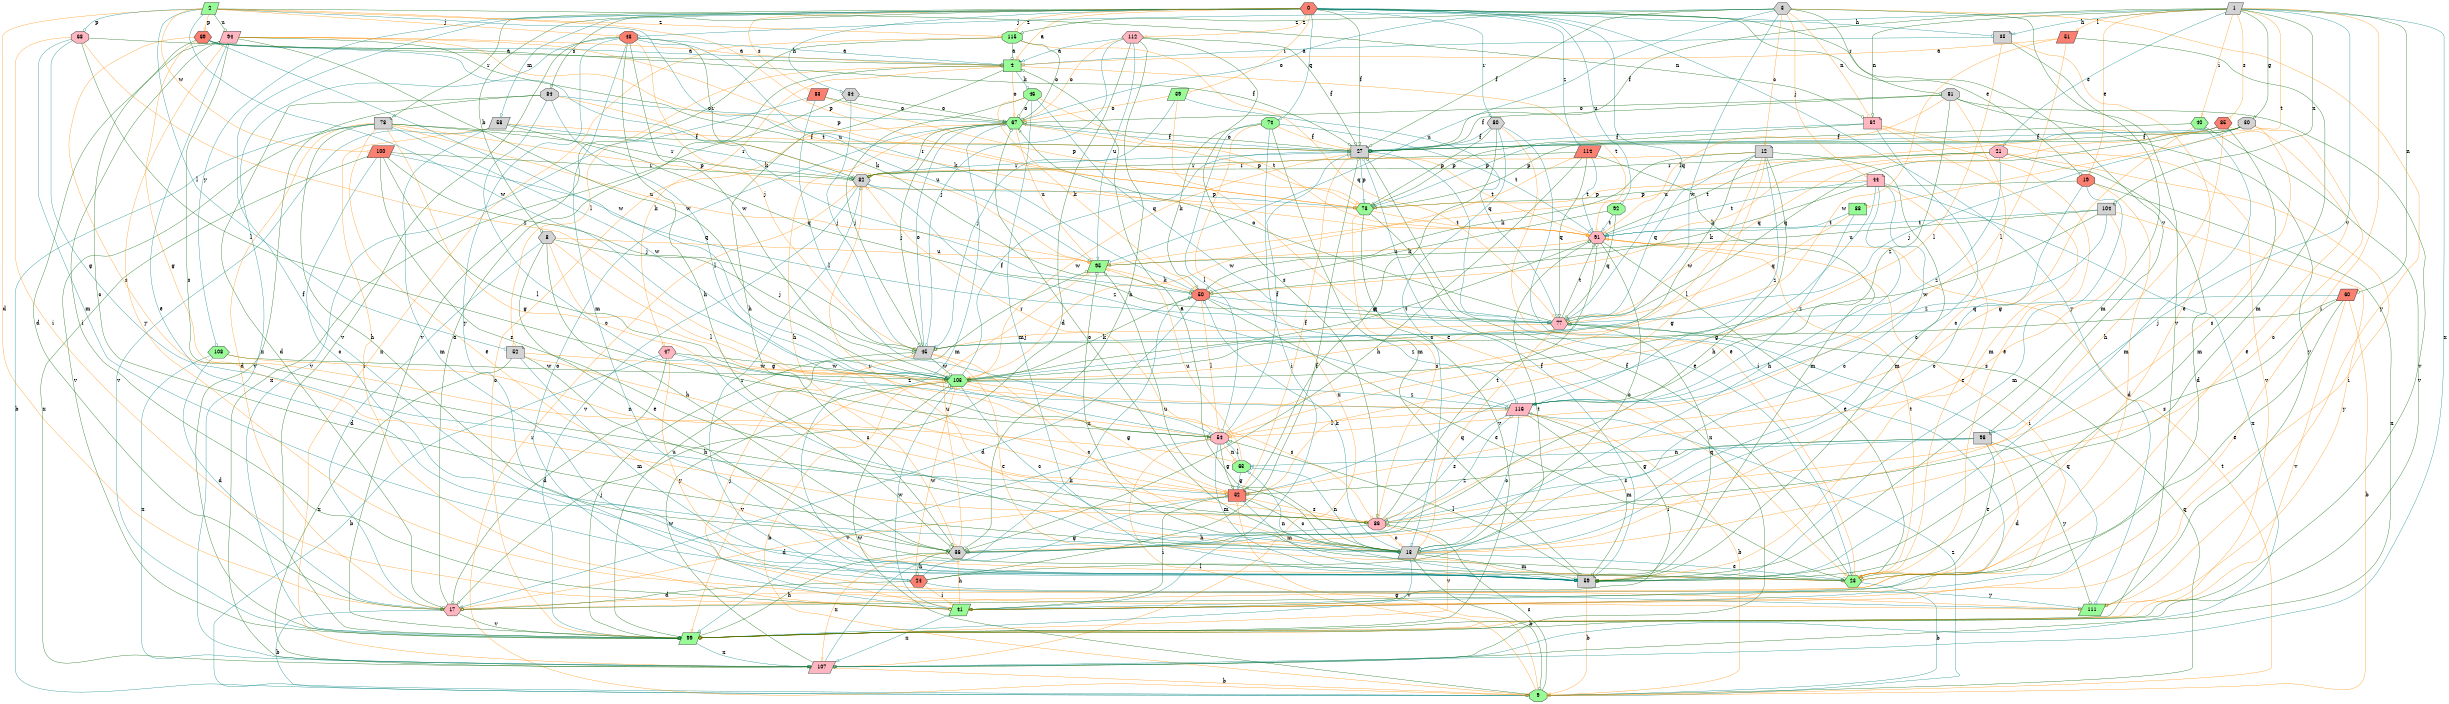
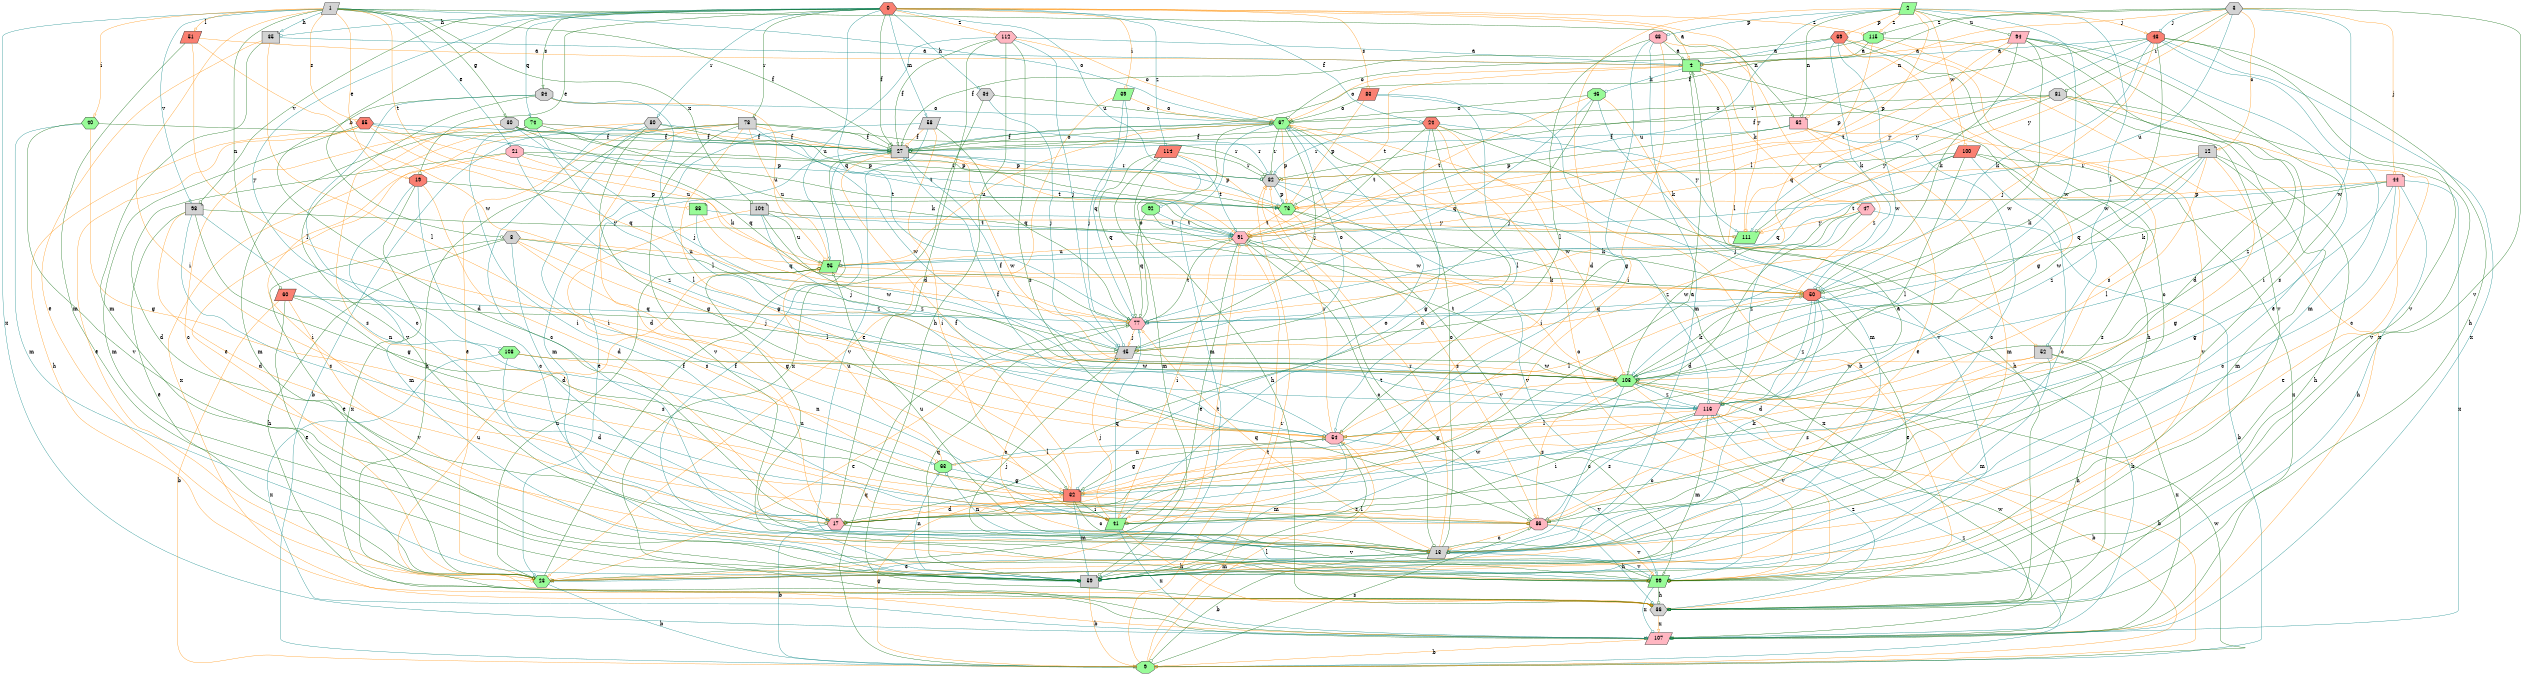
(1875, 151) -> (1489, 15)
(927, 558) -> (1998, 355)
